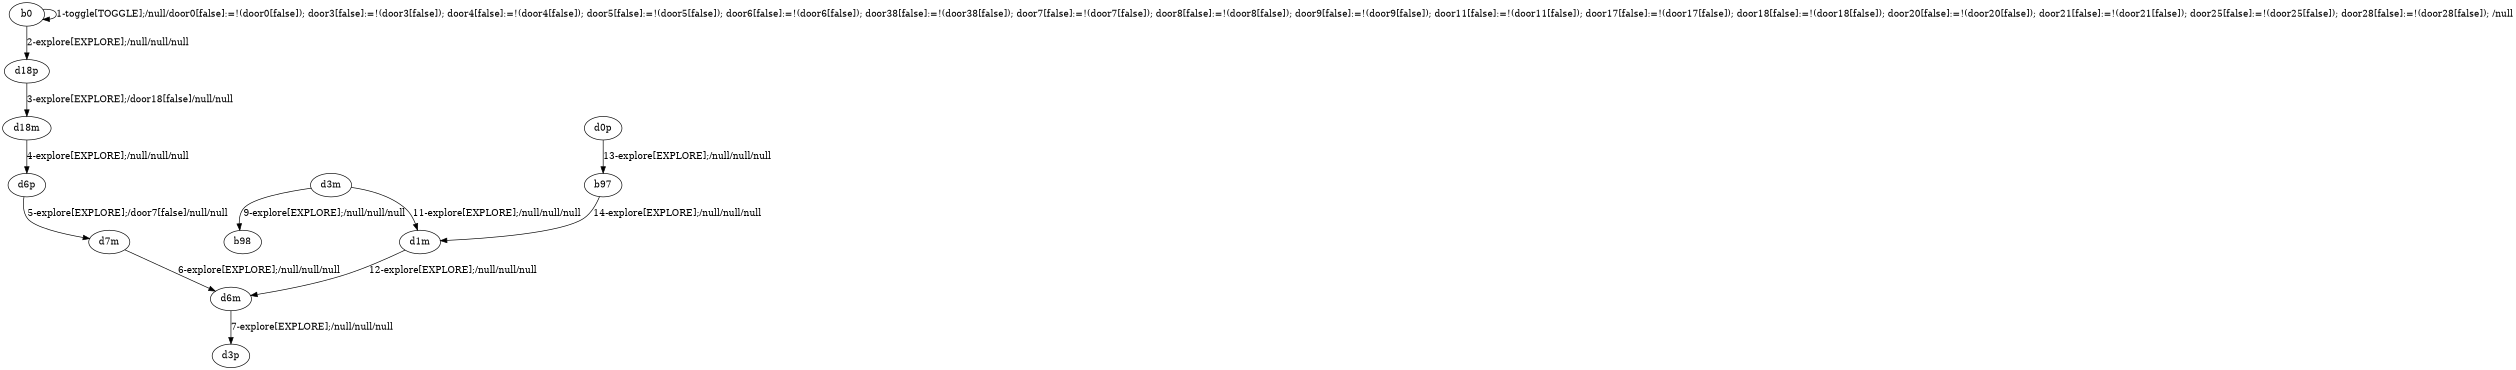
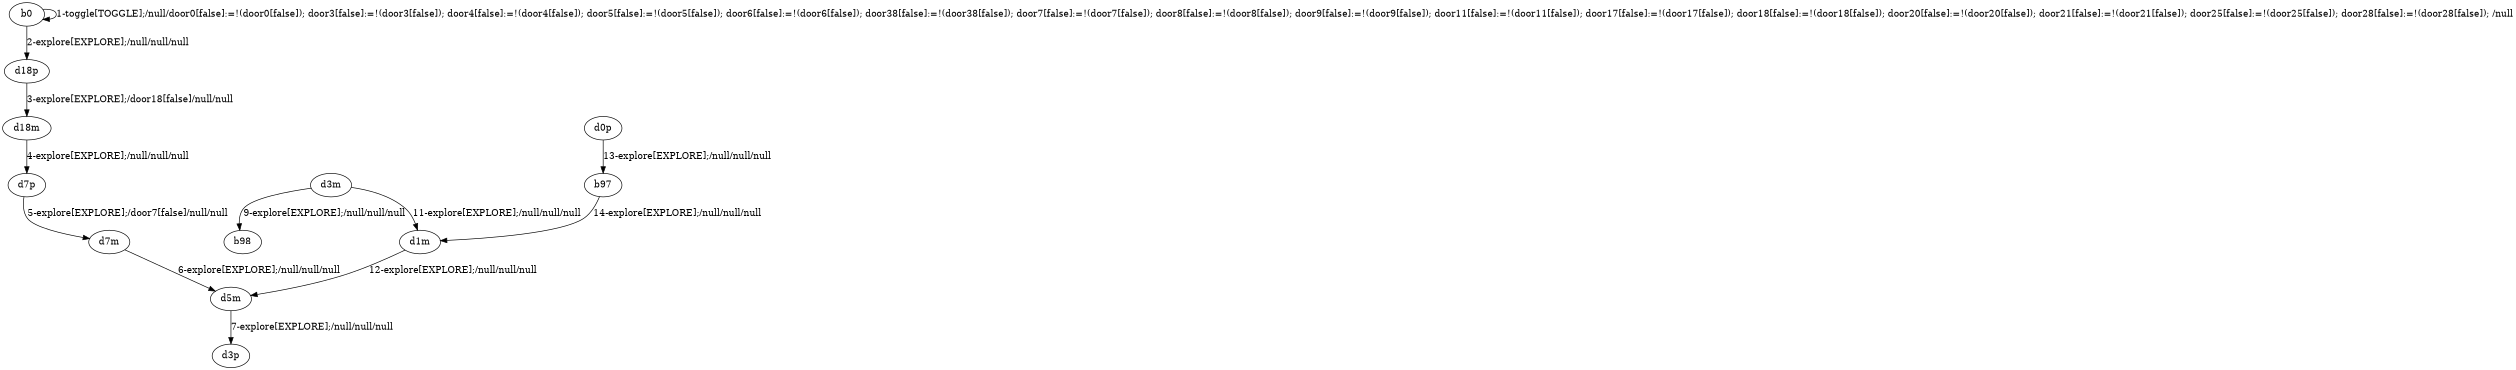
(27, 185) -> (27, 185)
(231, 299) -> (231, 299)
